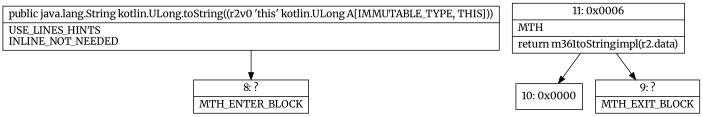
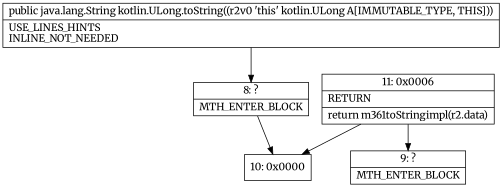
(531, 28) -> (350, 99)
(648, 105) -> (408, 175)
none -> (264, 132)
